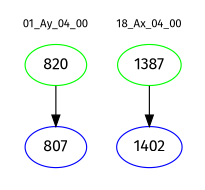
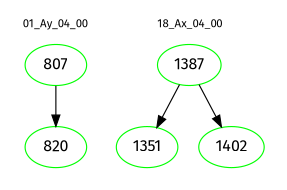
(56, 100) -> (56, 100)
(56, 147) -> (56, 65)
none -> (147, 147)
(149, 147) -> (231, 147)
